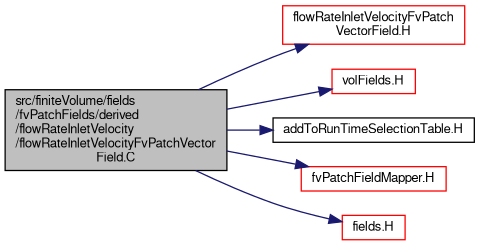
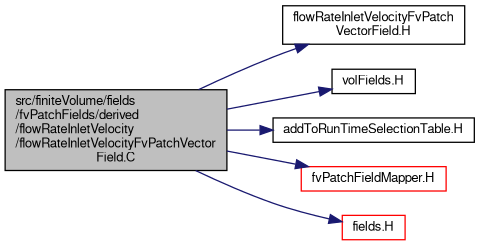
(374, 25) -> (374, 25)
(374, 81) -> (374, 81)
